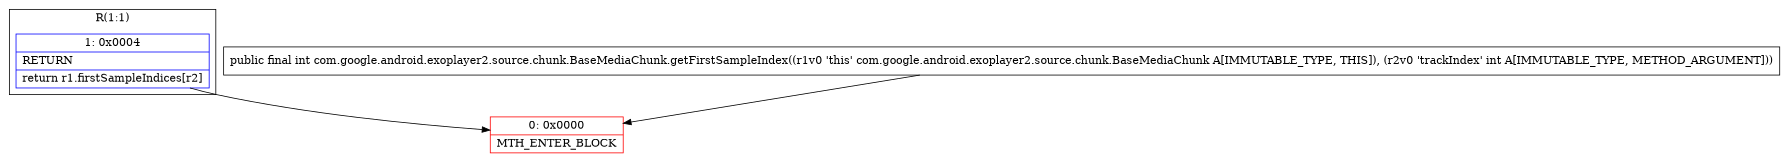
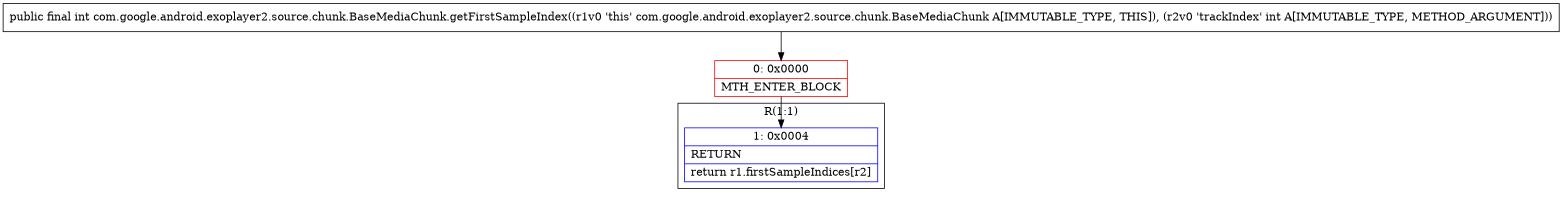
(335, 114) -> (781, 108)
